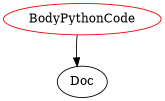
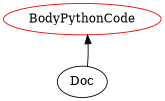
(76, 46) -> (88, 55)
